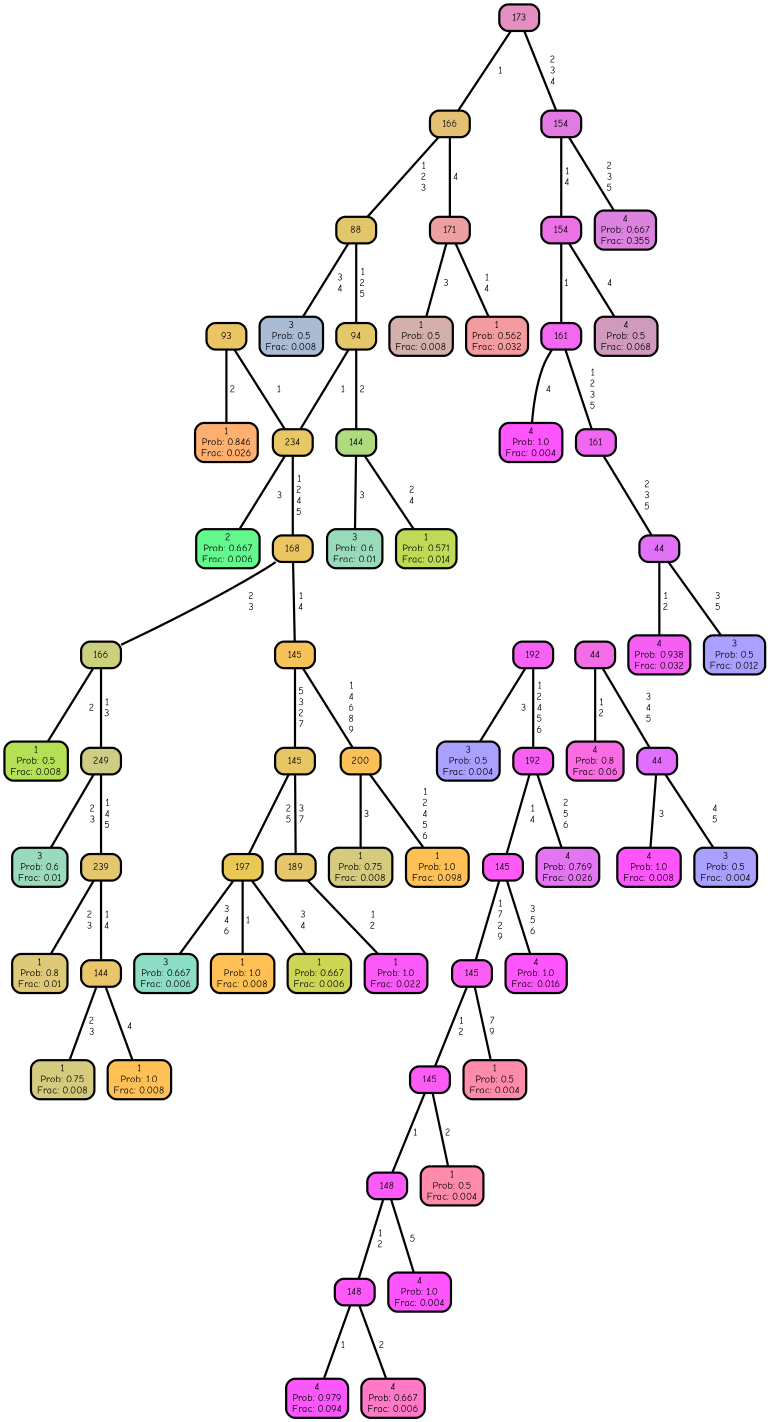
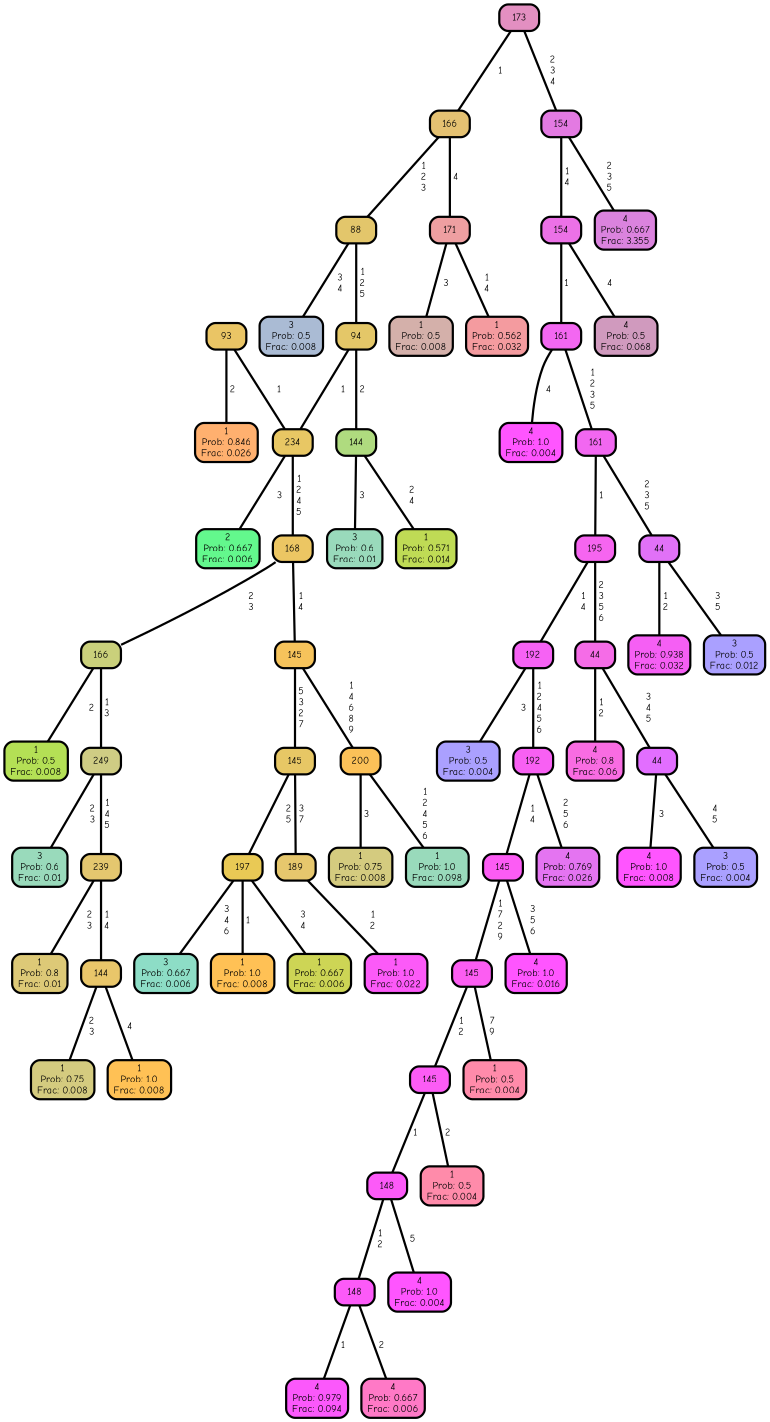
(625, 230) -> (625, 230)
none -> (595, 549)
(437, 867) -> (437, 867)
